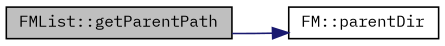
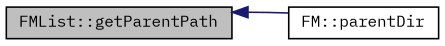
(252, 33) -> (268, 12)
